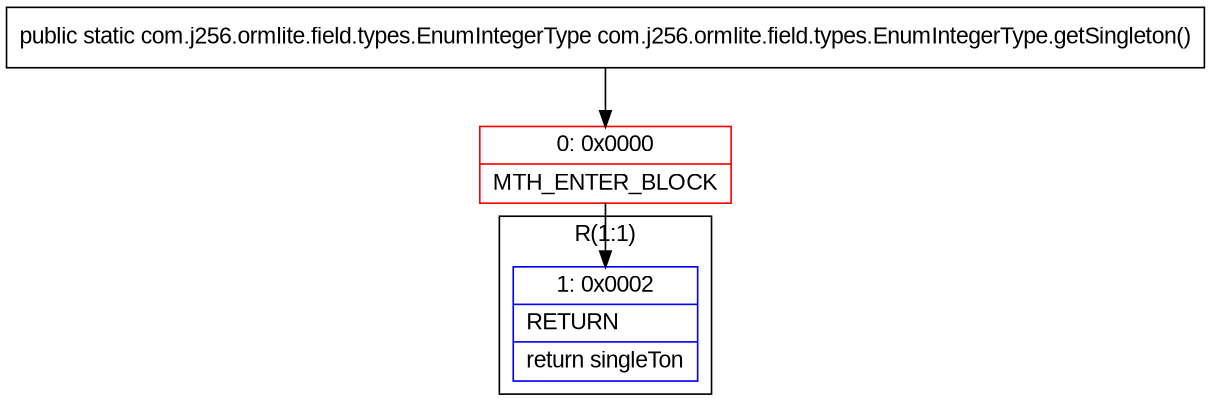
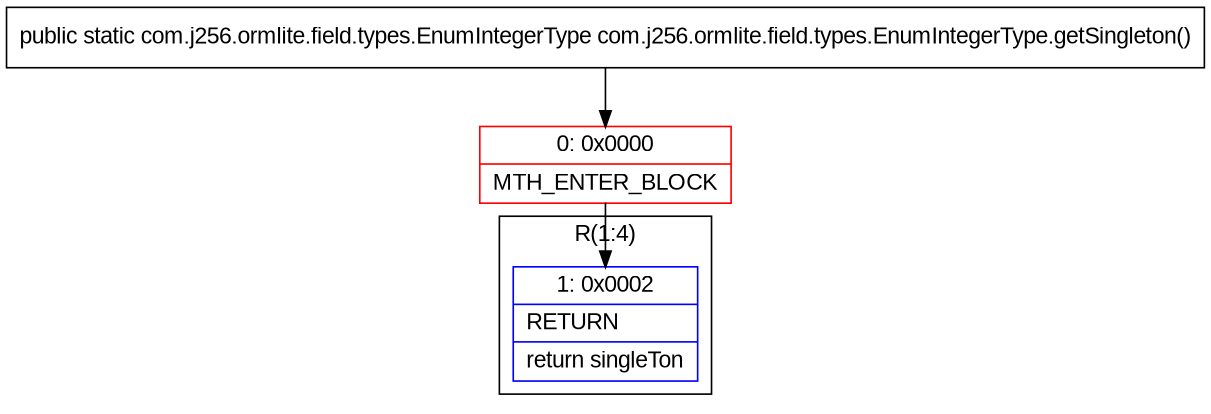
(605, 235) -> (605, 235)
